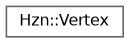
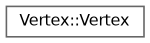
(65, 22) -> (75, 22)
